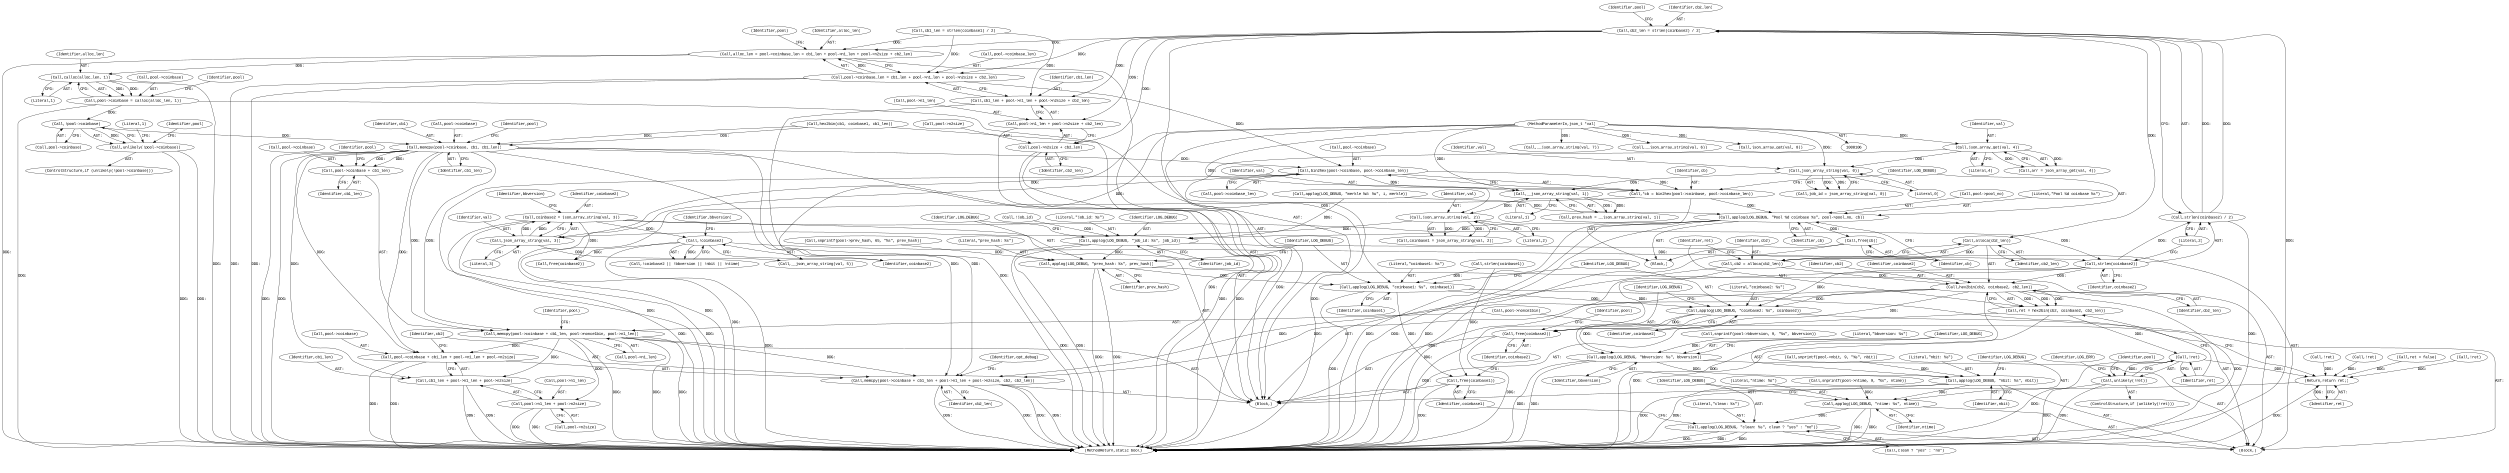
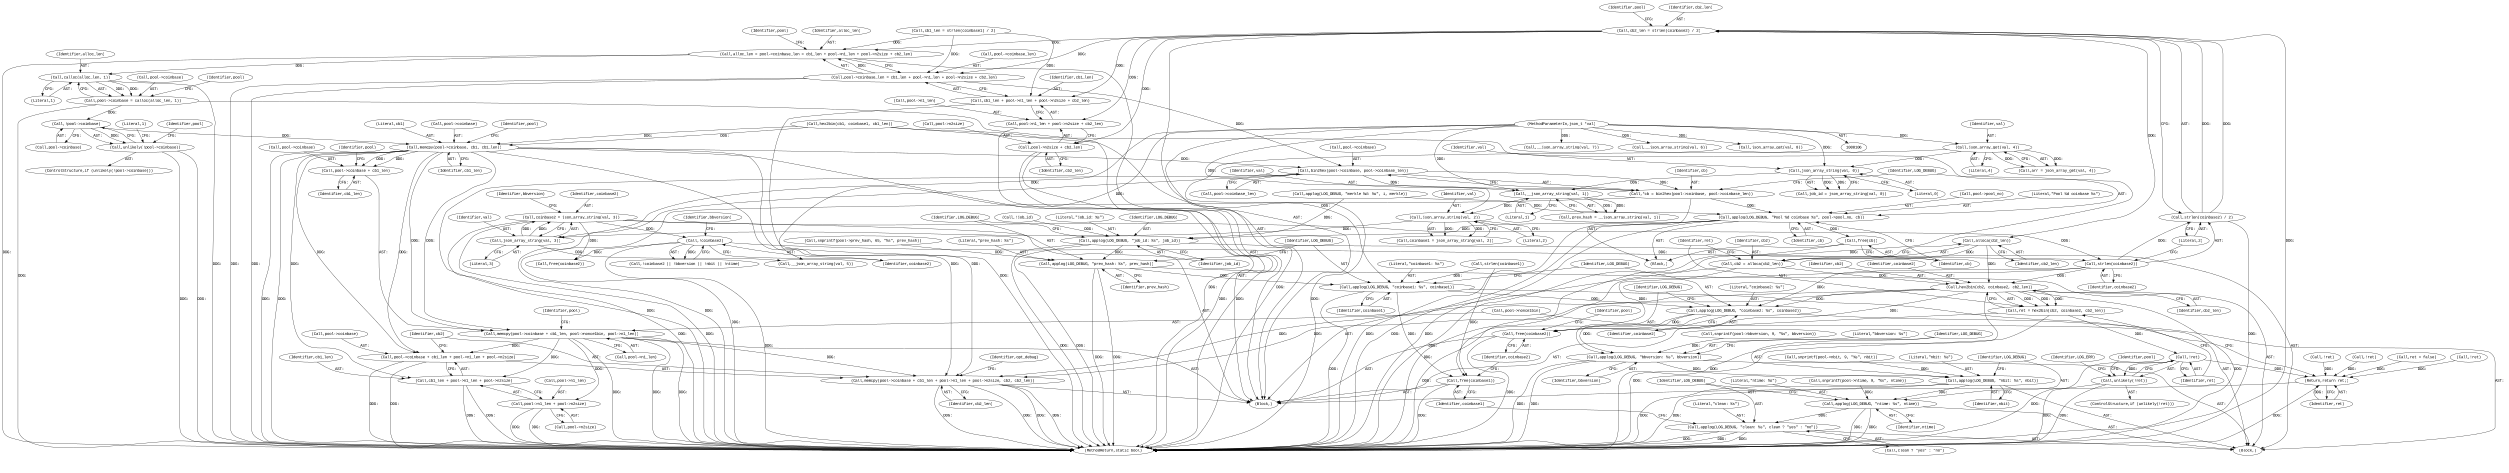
(390, 124) -> (390, 124)
none -> (1884, 156)
(1994, 264) -> (1994, 264)
